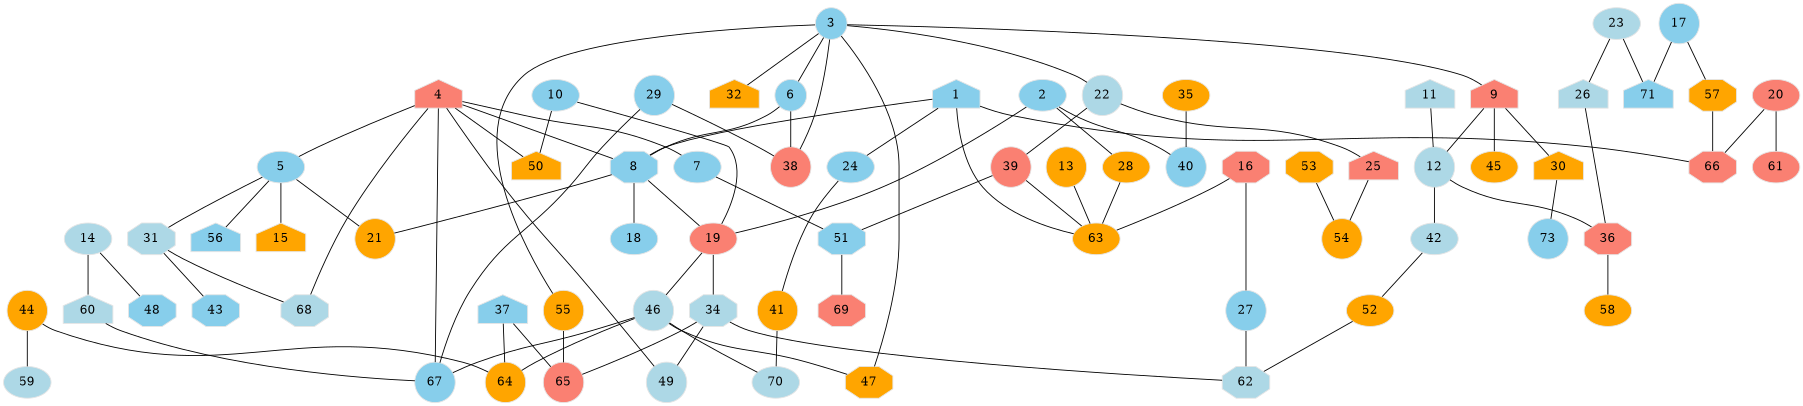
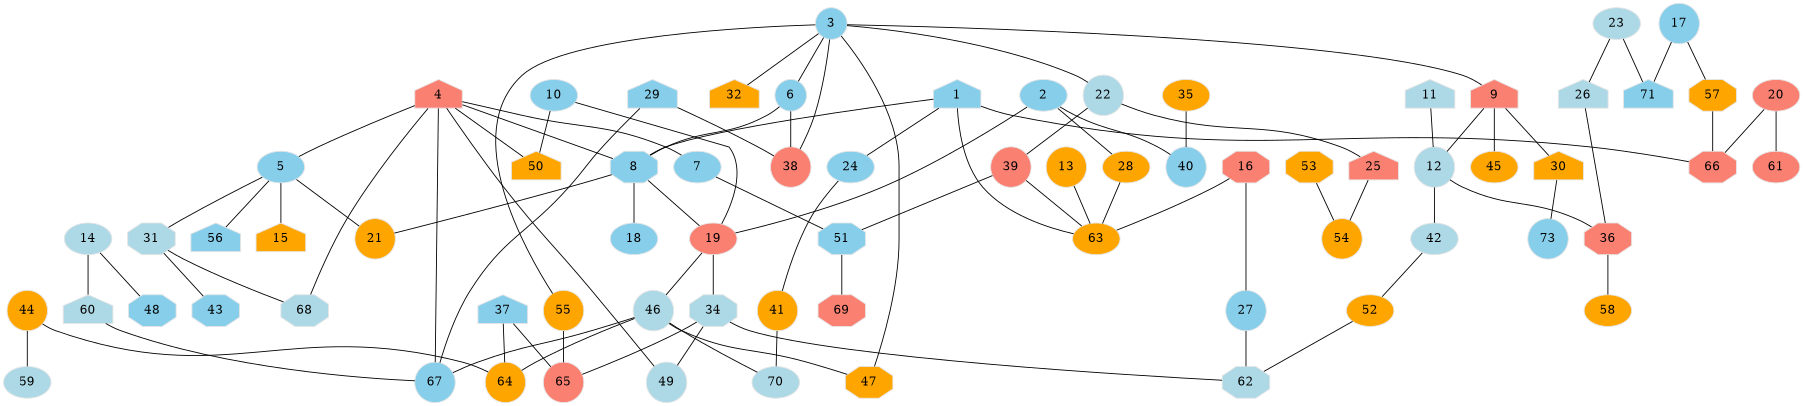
(654, 95) -> (652, 95)
